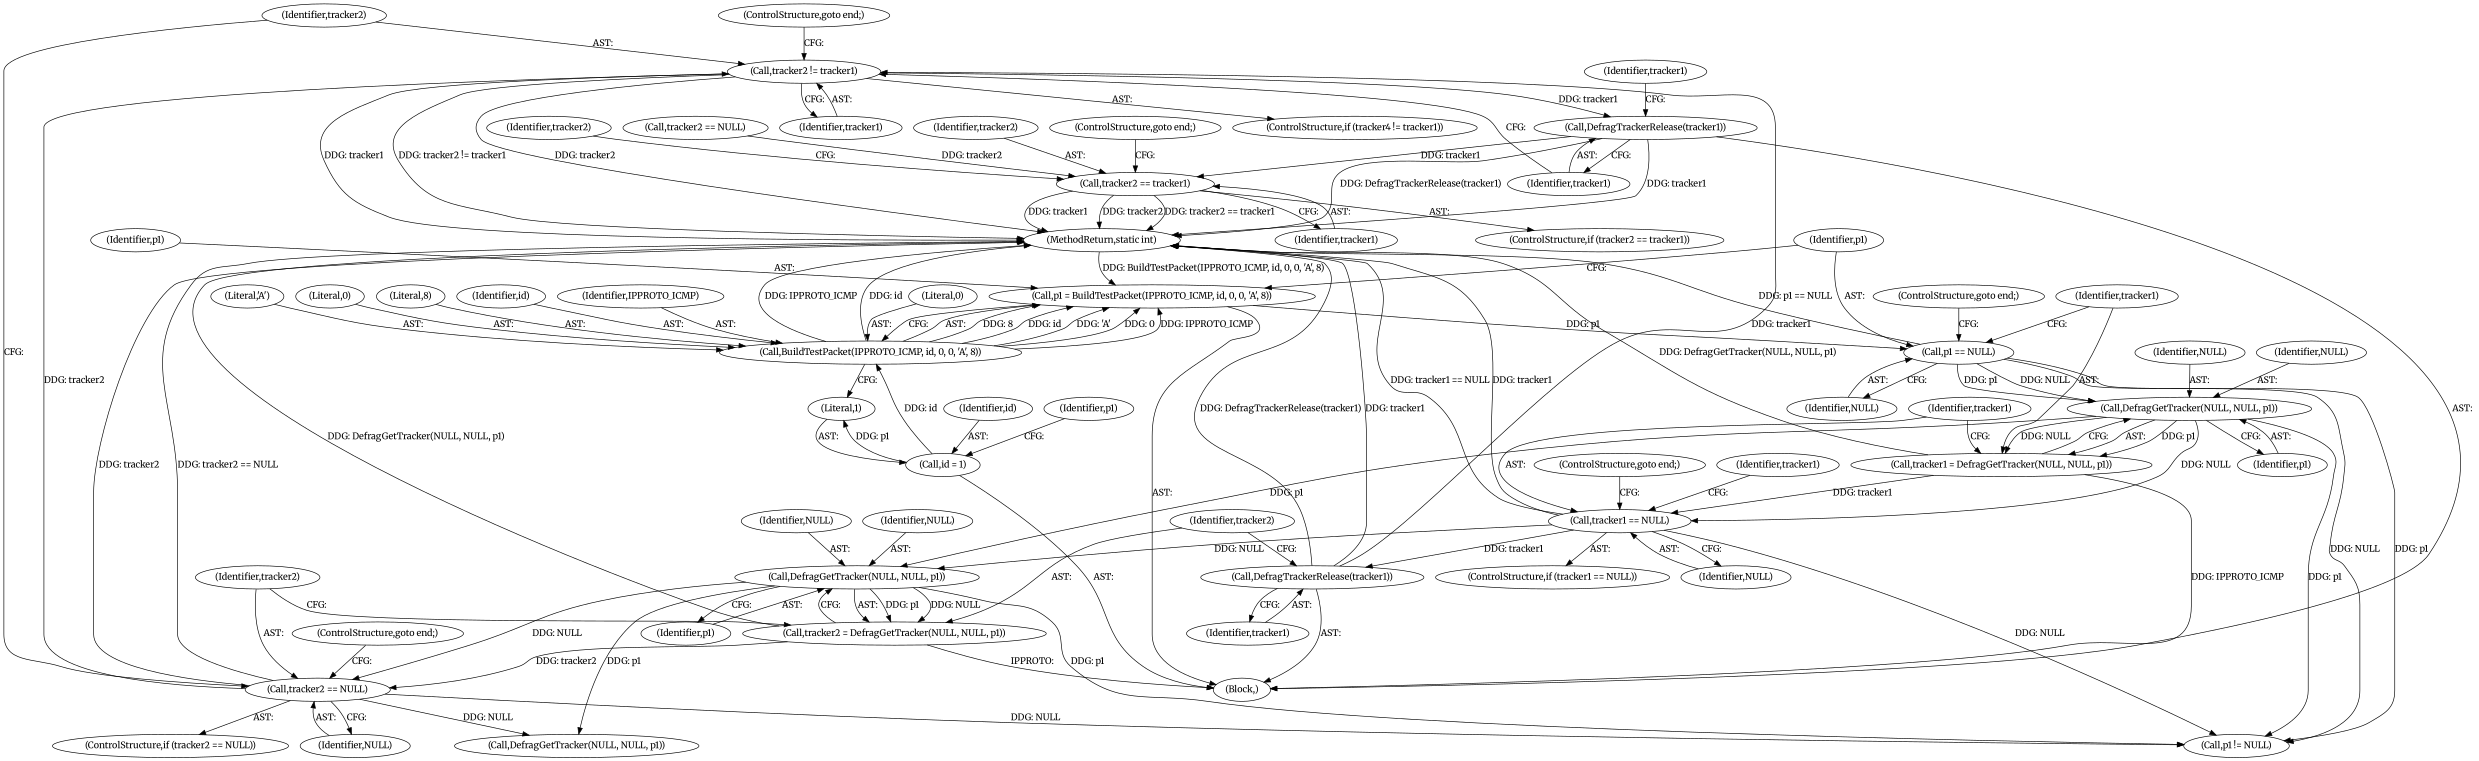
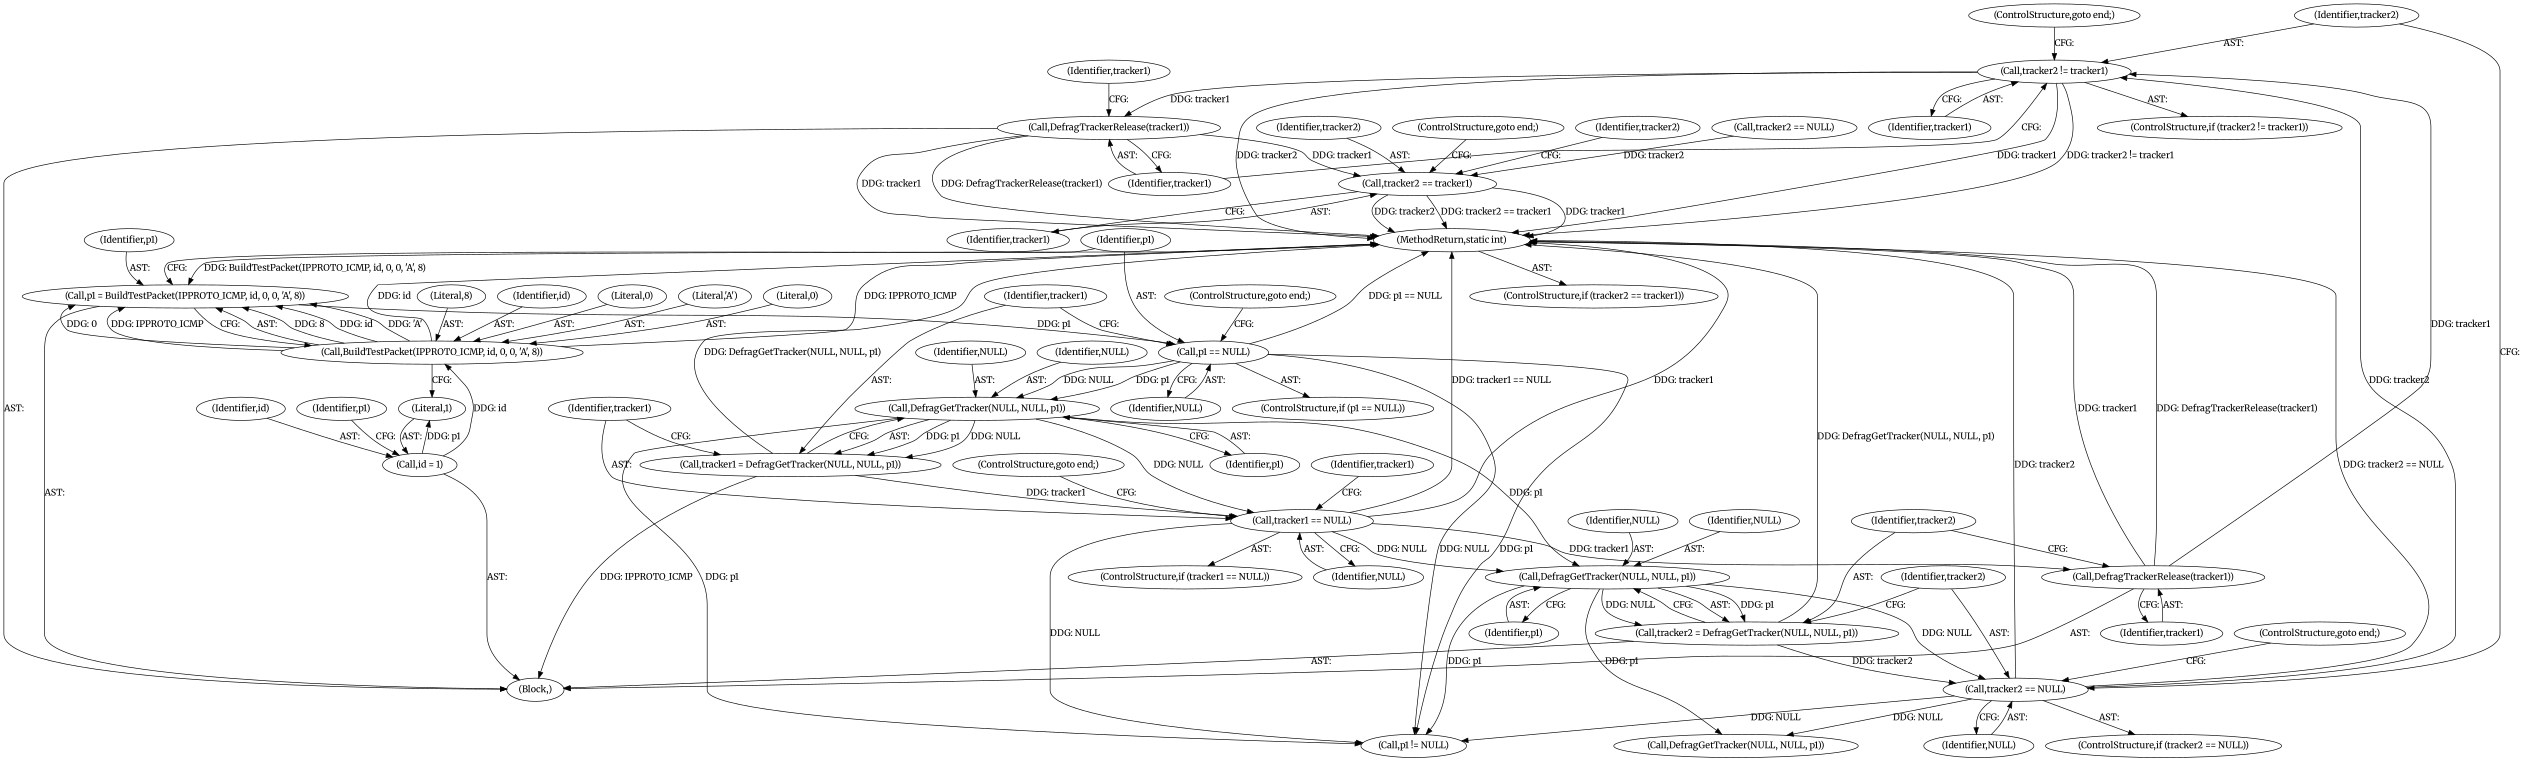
(1355, 128) -> (2220, 128)
(1364, 208) -> (1519, 267)
(641, 296) -> none
none -> (1333, 409)
(1033, 662) -> (1322, 662)
